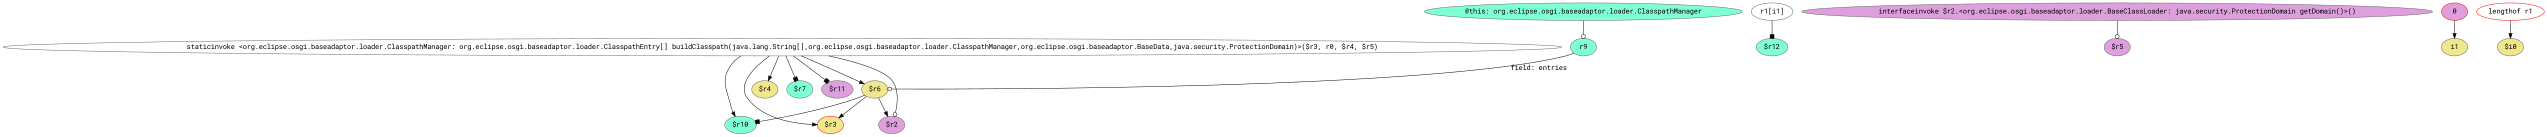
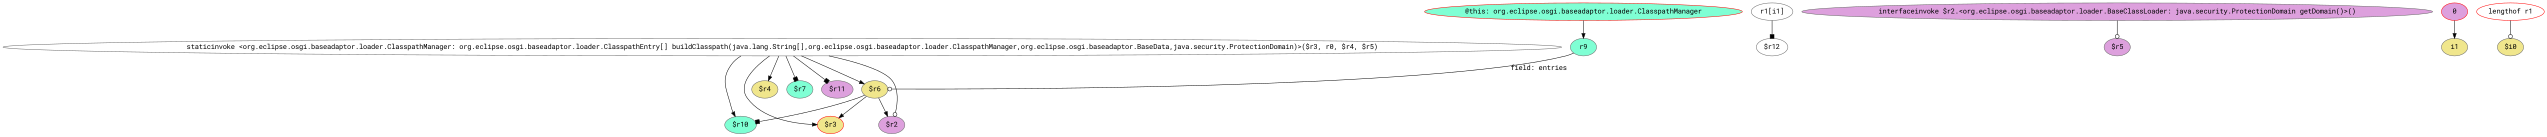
(1583, 12) -> (1583, 12)
(2510, 27) -> (2510, 28)
(1583, 28) -> (1583, 27)
(1772, 47) -> (1772, 47)
